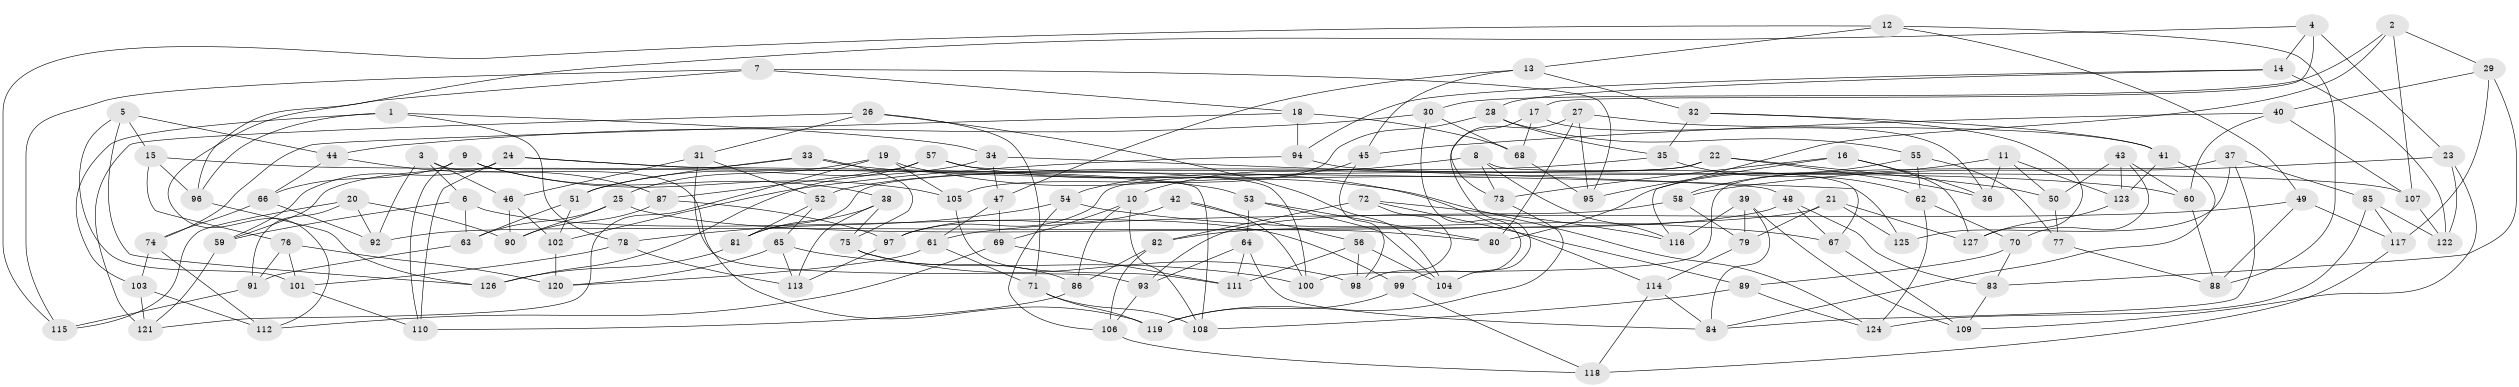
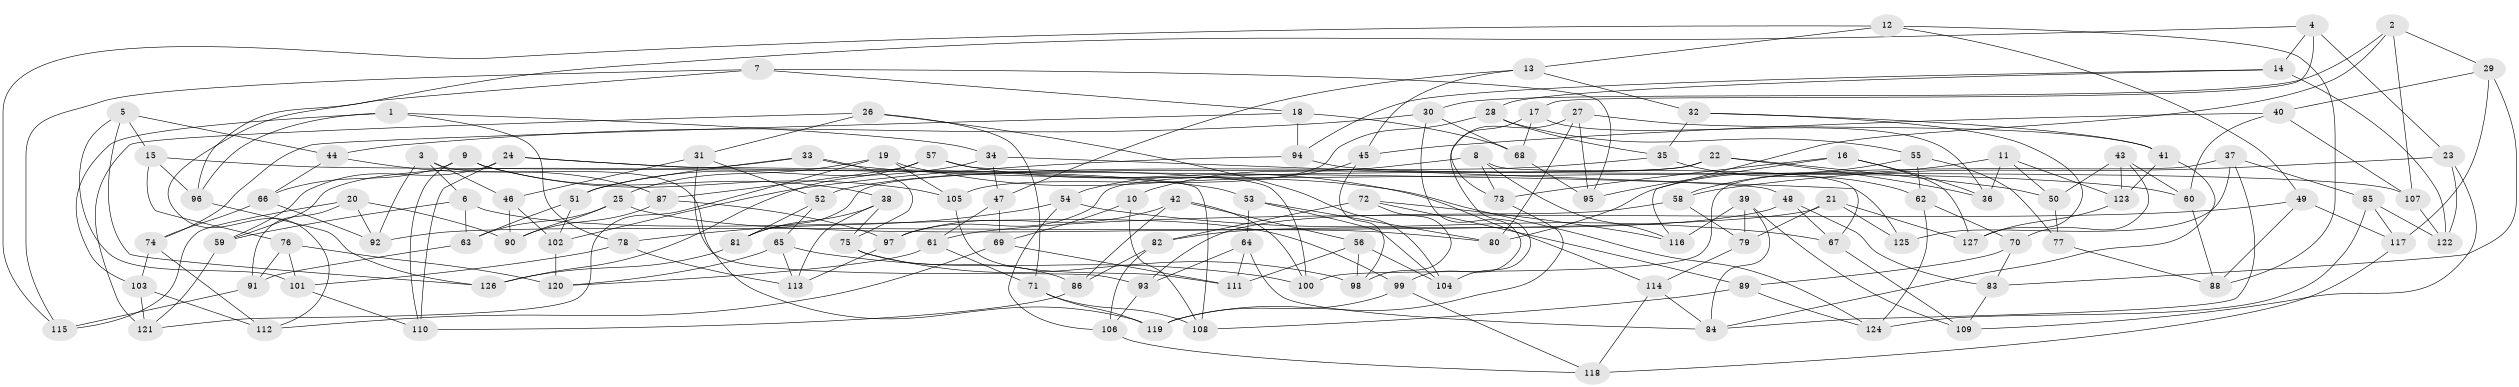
(1091, 236) -> (1125, 242)
